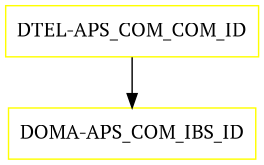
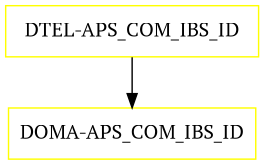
(132, 31) -> (132, 31)
